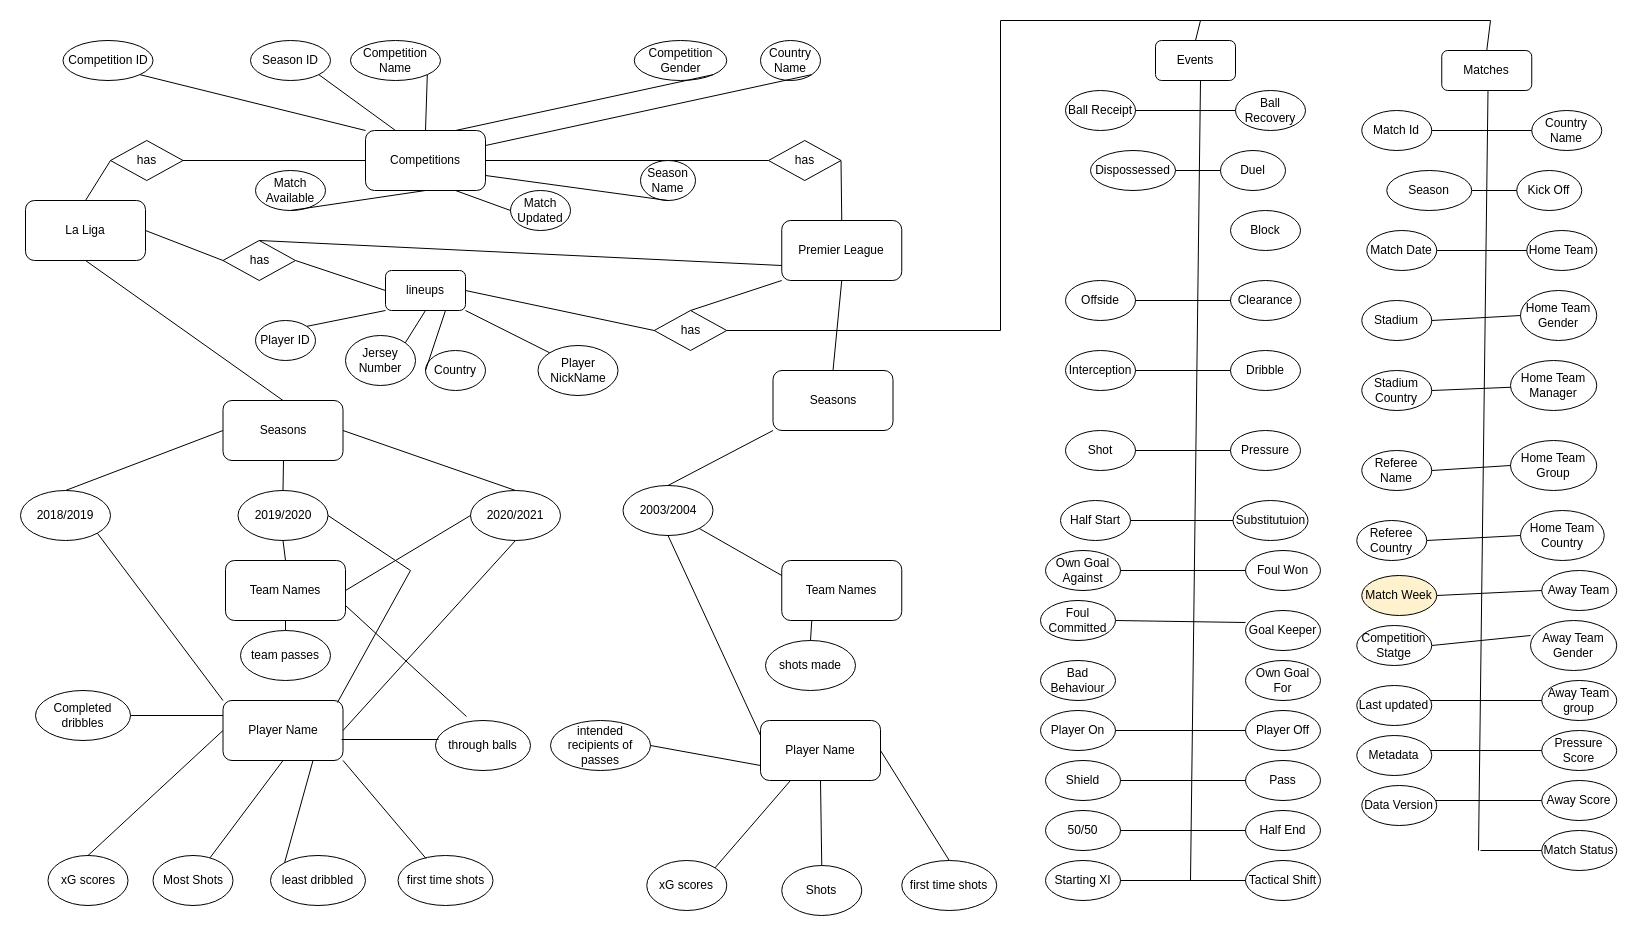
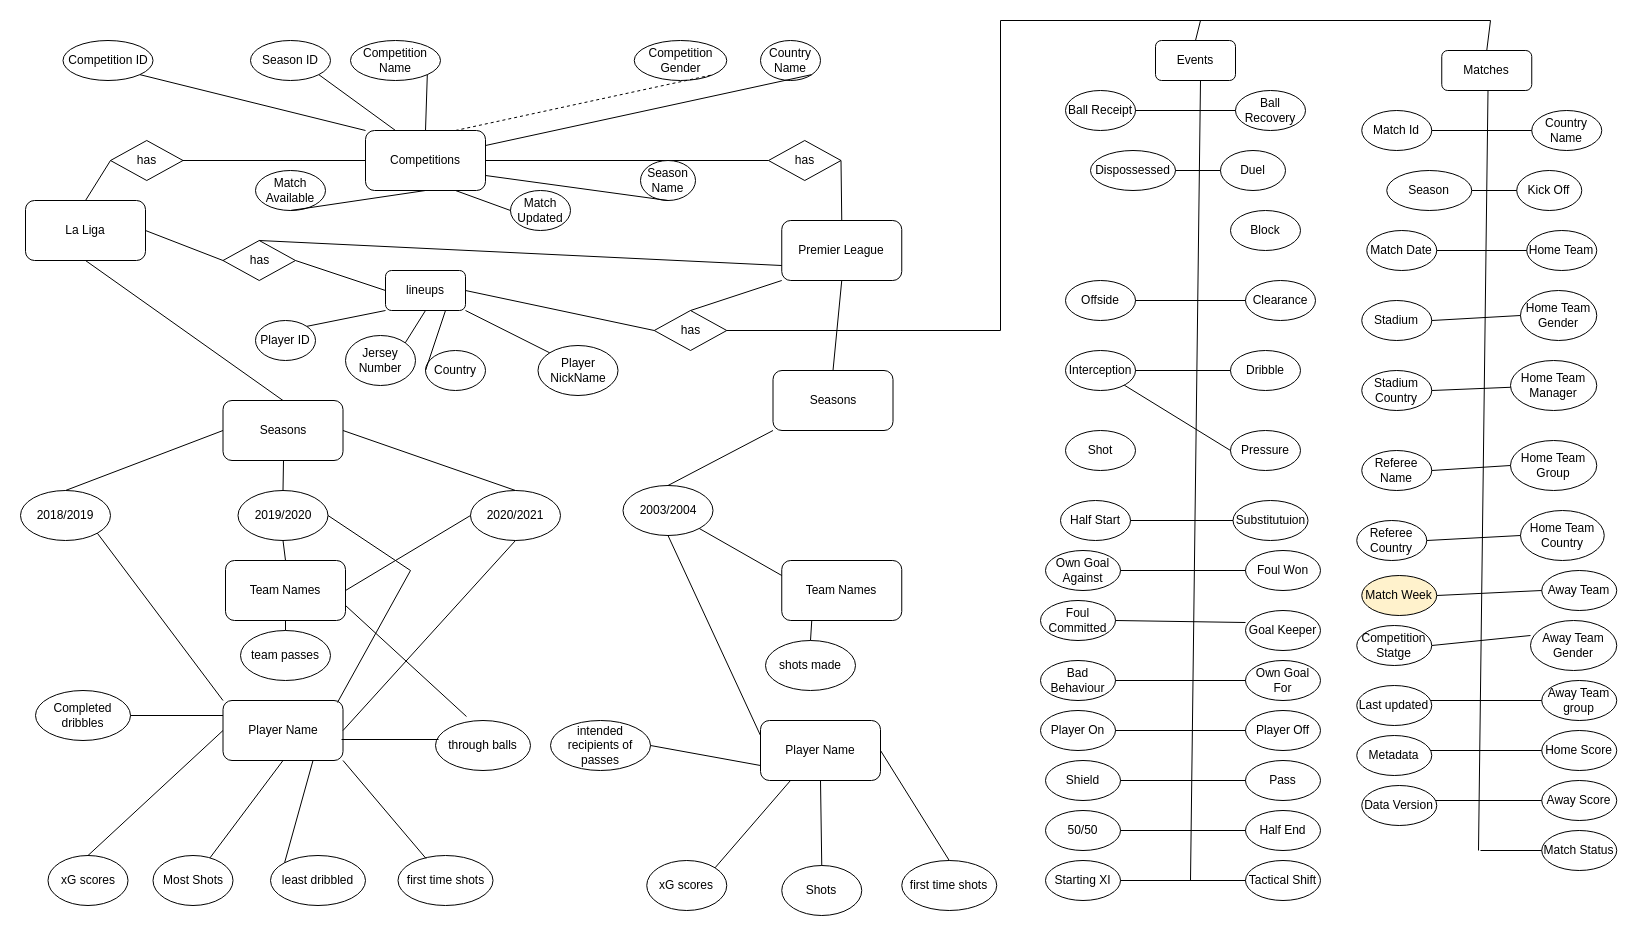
(582, 103) -> (582, 103)
(1266, 301) -> (1281, 301)
(1184, 451) -> (1177, 418)
none -> (1181, 681)
(1579, 751) -> (1579, 751)
